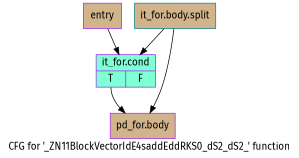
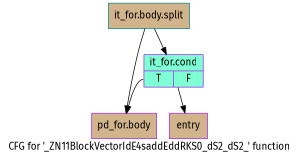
(112, 38) -> (181, 97)
